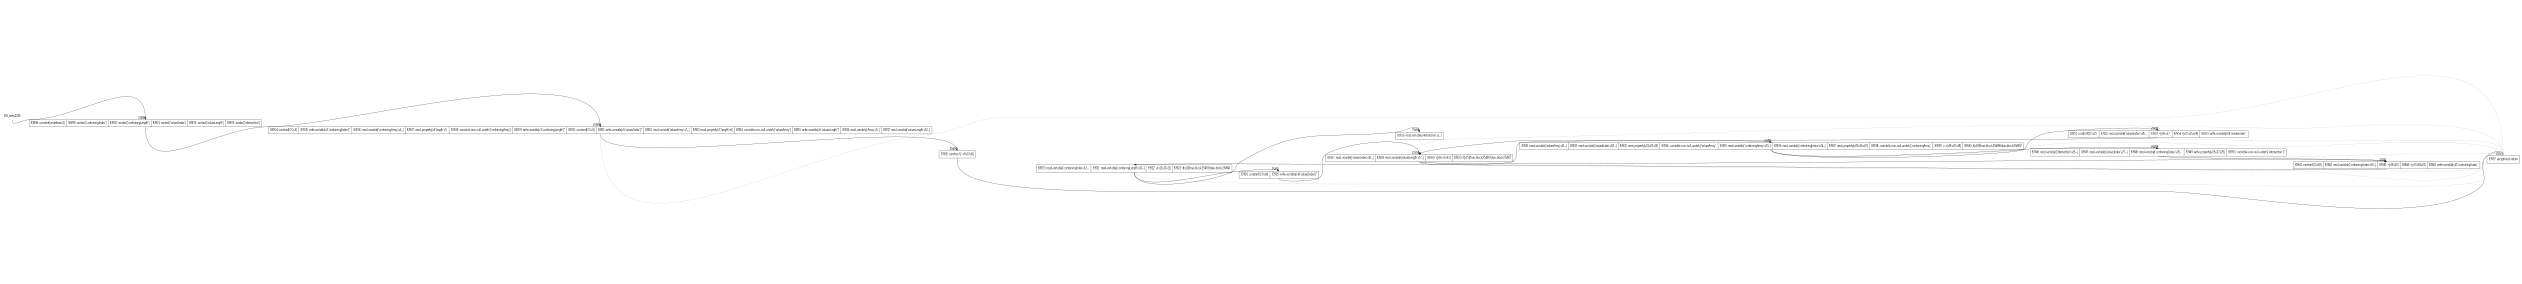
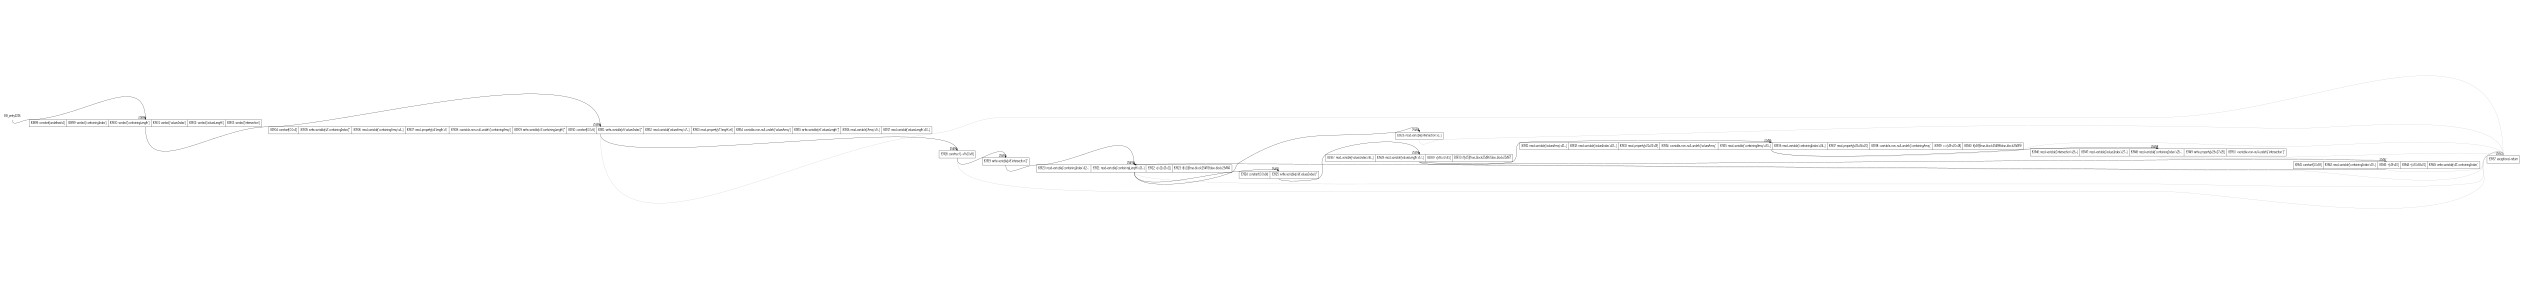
(2158, 134) -> none
(2271, 159) -> (2271, 159)
none -> (1006, 161)
(1741, 191) -> (1741, 191)
